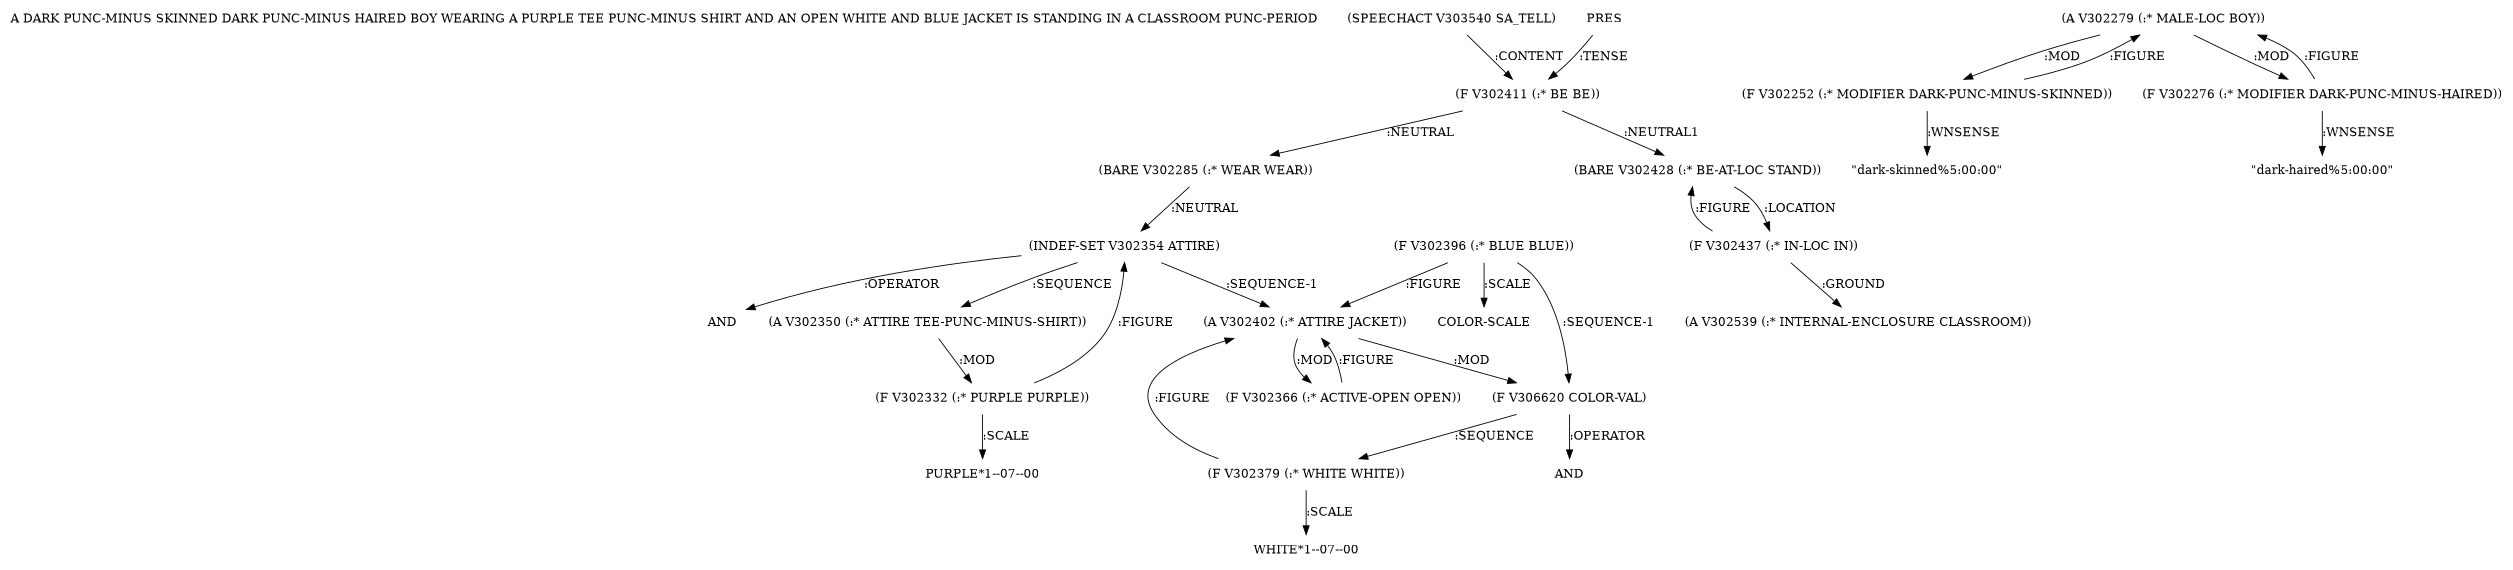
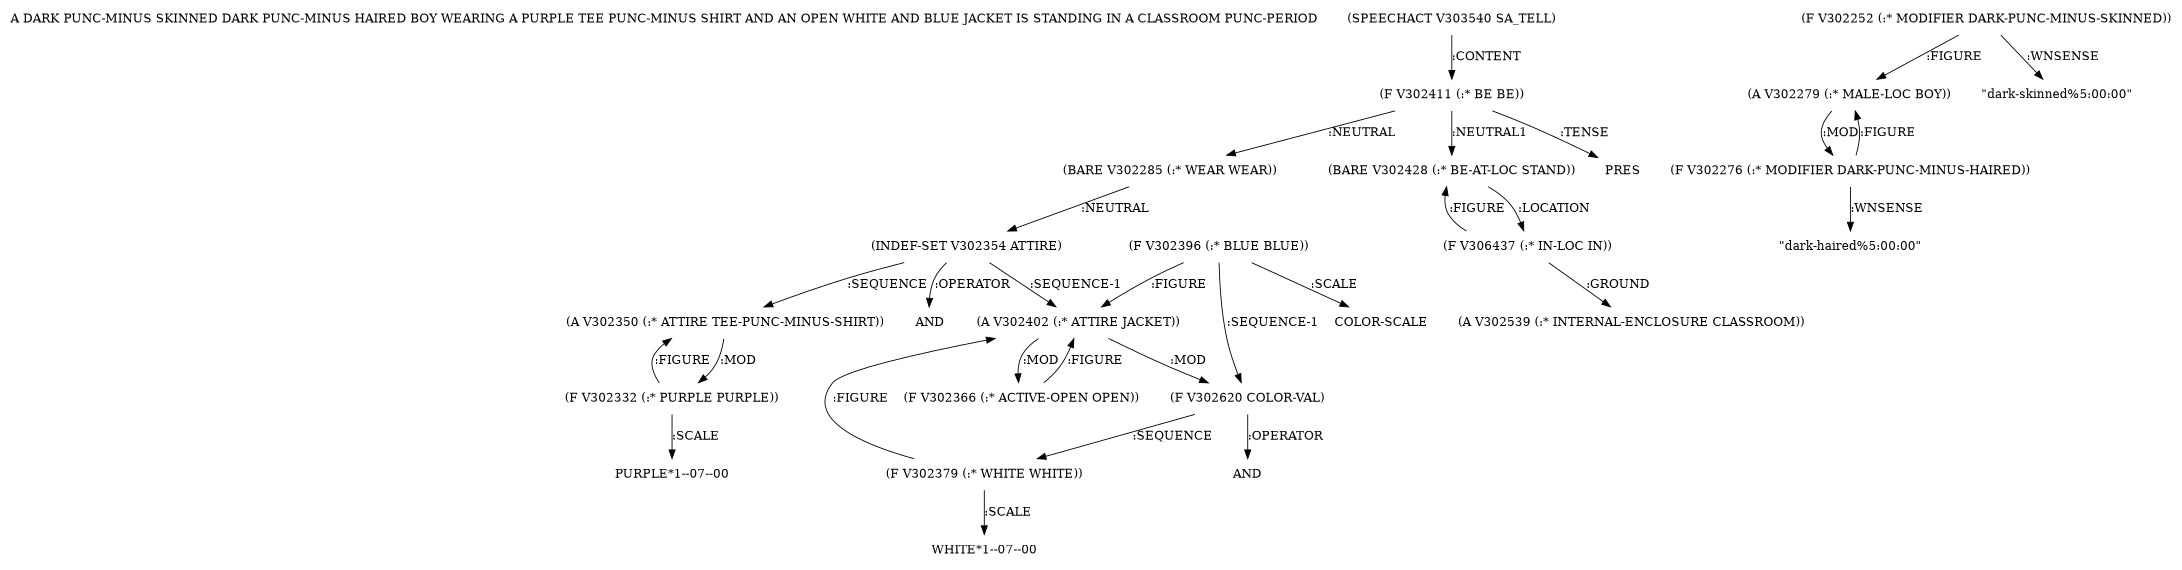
(2036, 53) -> none
(1575, 55) -> (1542, 131)
(1774, 247) -> (1528, 247)
(1098, 342) -> (652, 362)
(1570, 399) -> (1248, 399)
